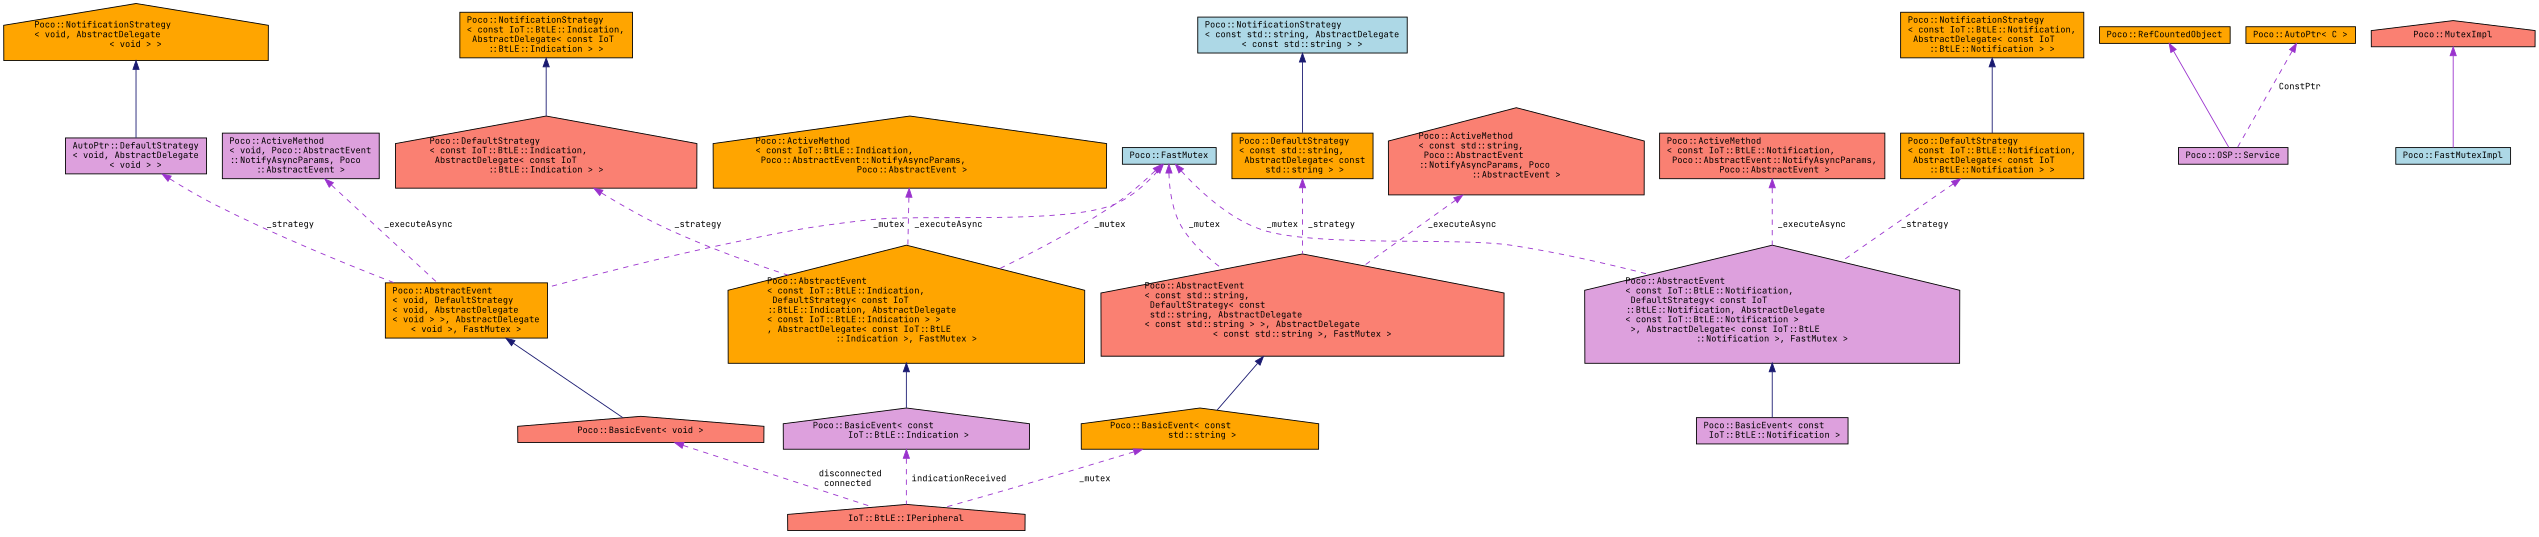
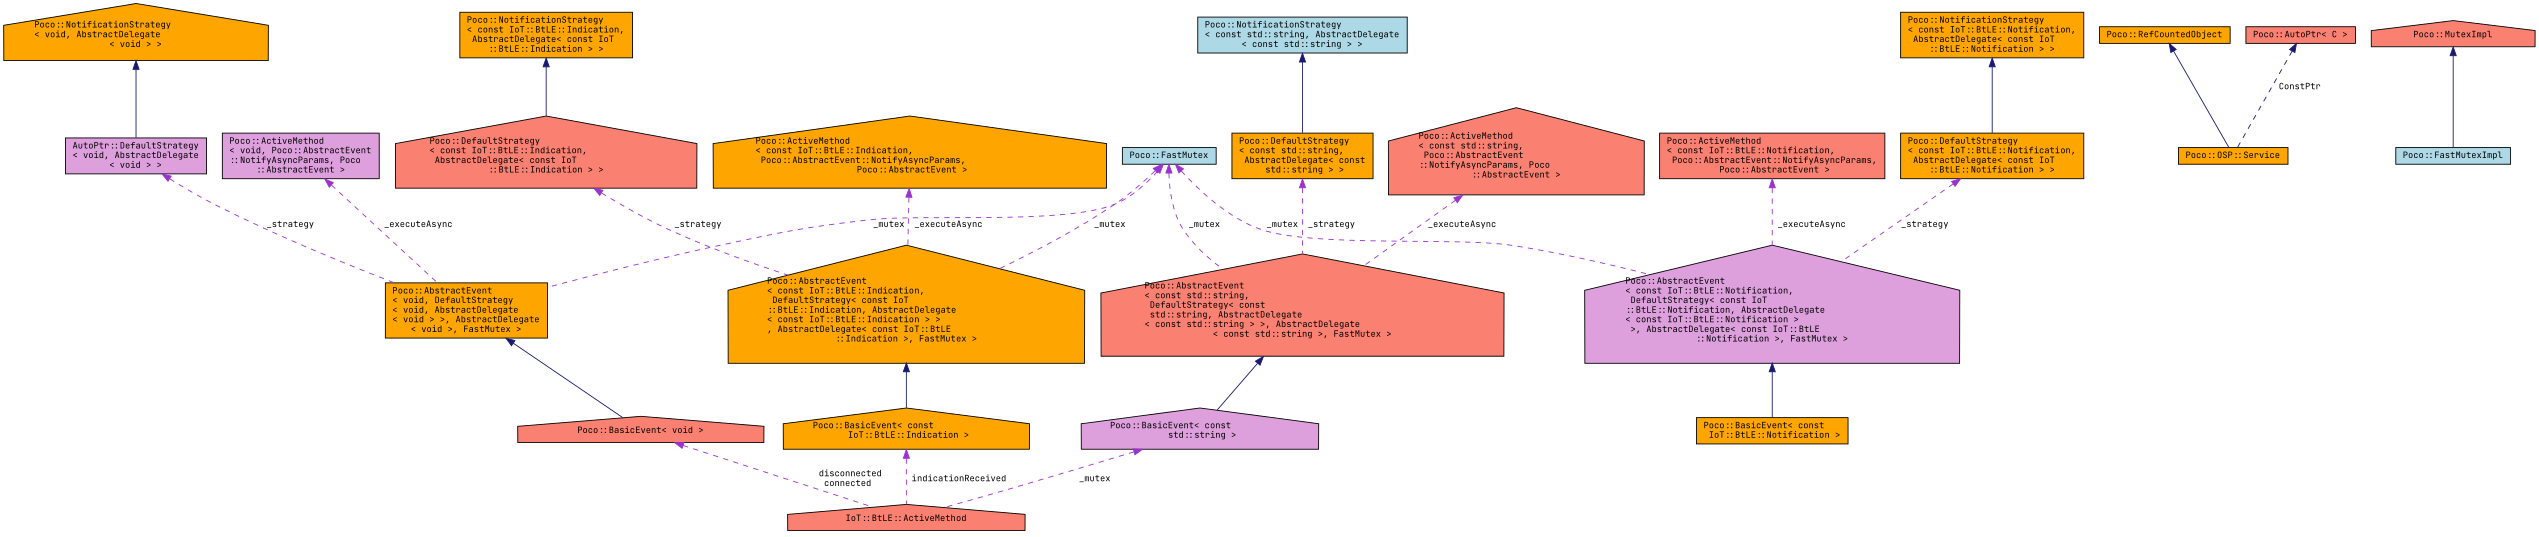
(2301, 35) -> (2301, 35)
(2201, 99) -> (2201, 99)
(2265, 99) -> (2265, 99)
(2453, 102) -> (2453, 102)
(2233, 156) -> (2233, 156)
(906, 431) -> (906, 431)
(1200, 431) -> (1200, 431)
(1772, 431) -> (1772, 431)
(906, 519) -> (906, 519)
